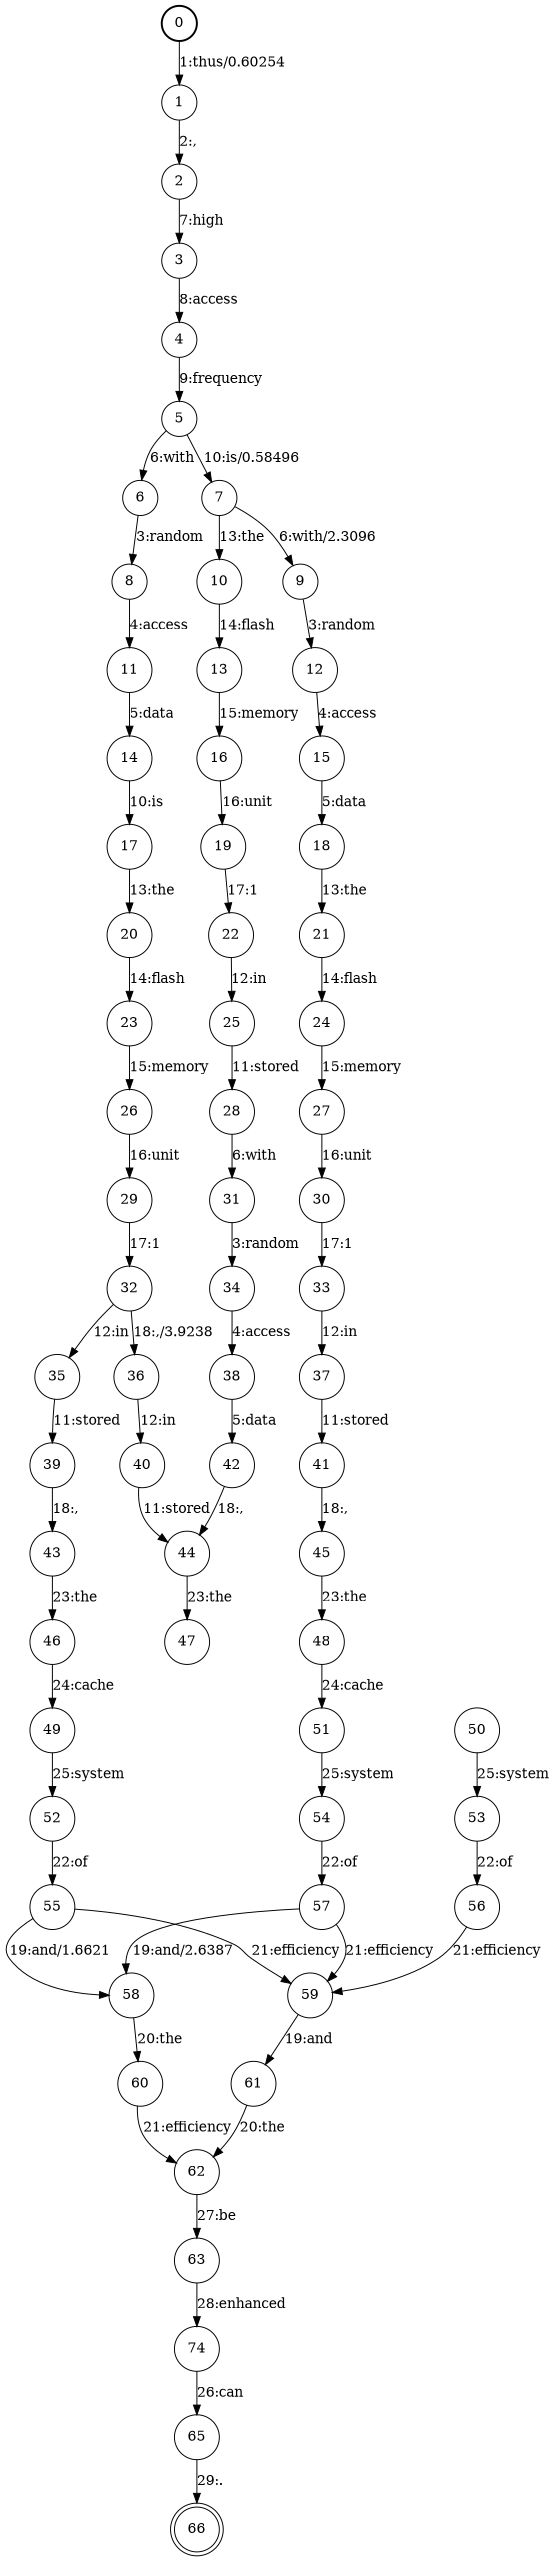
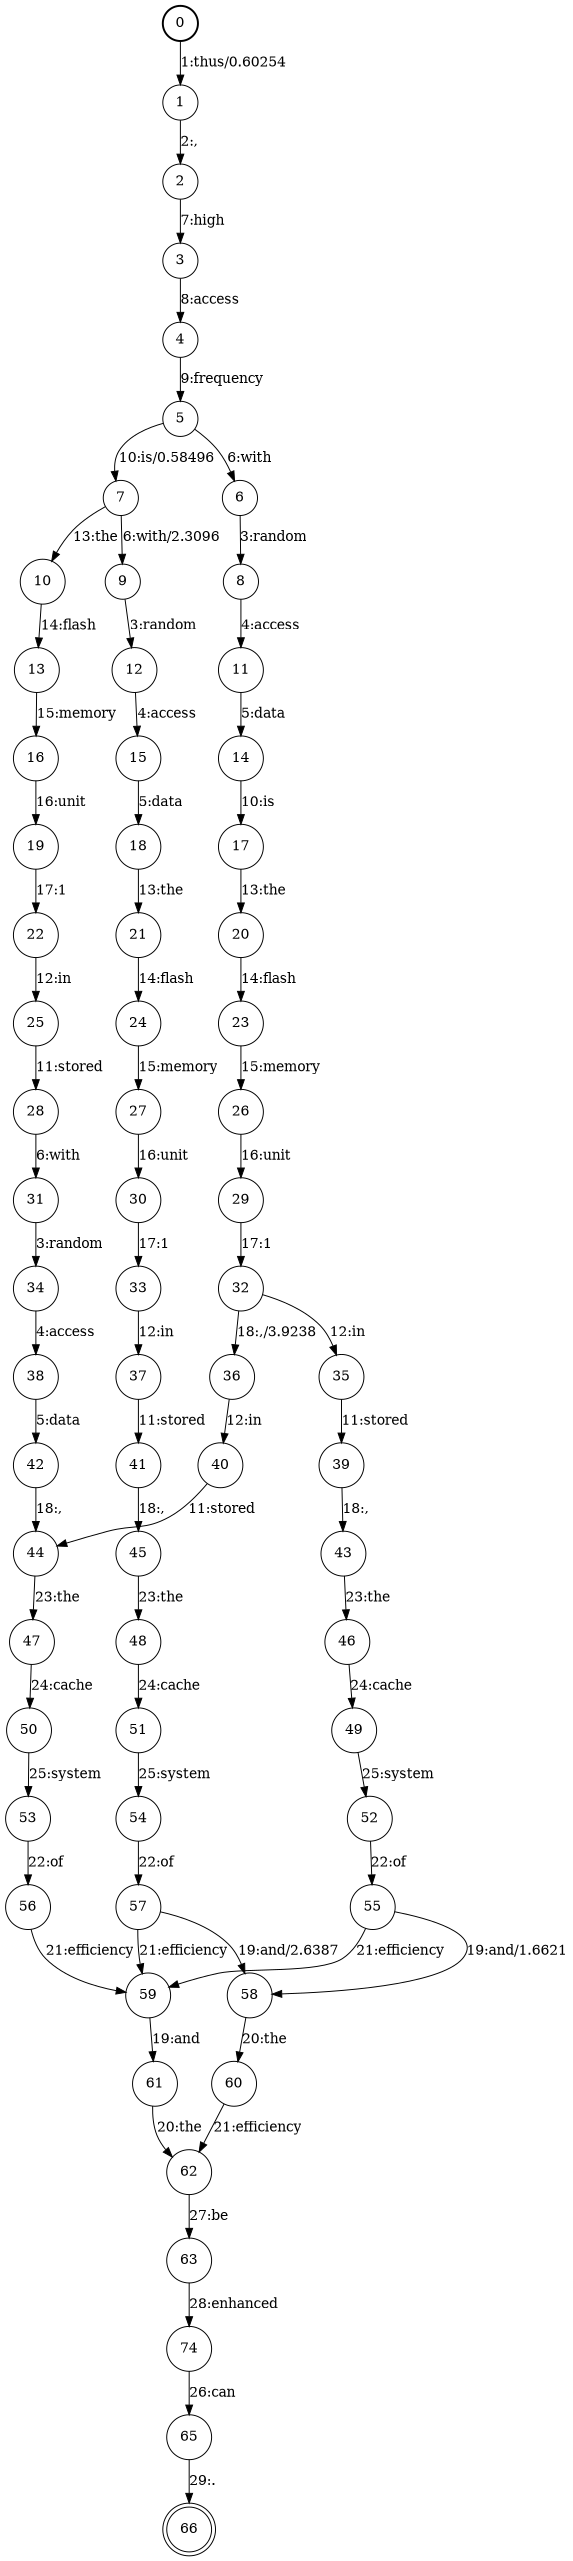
none -> (31, 1681)
